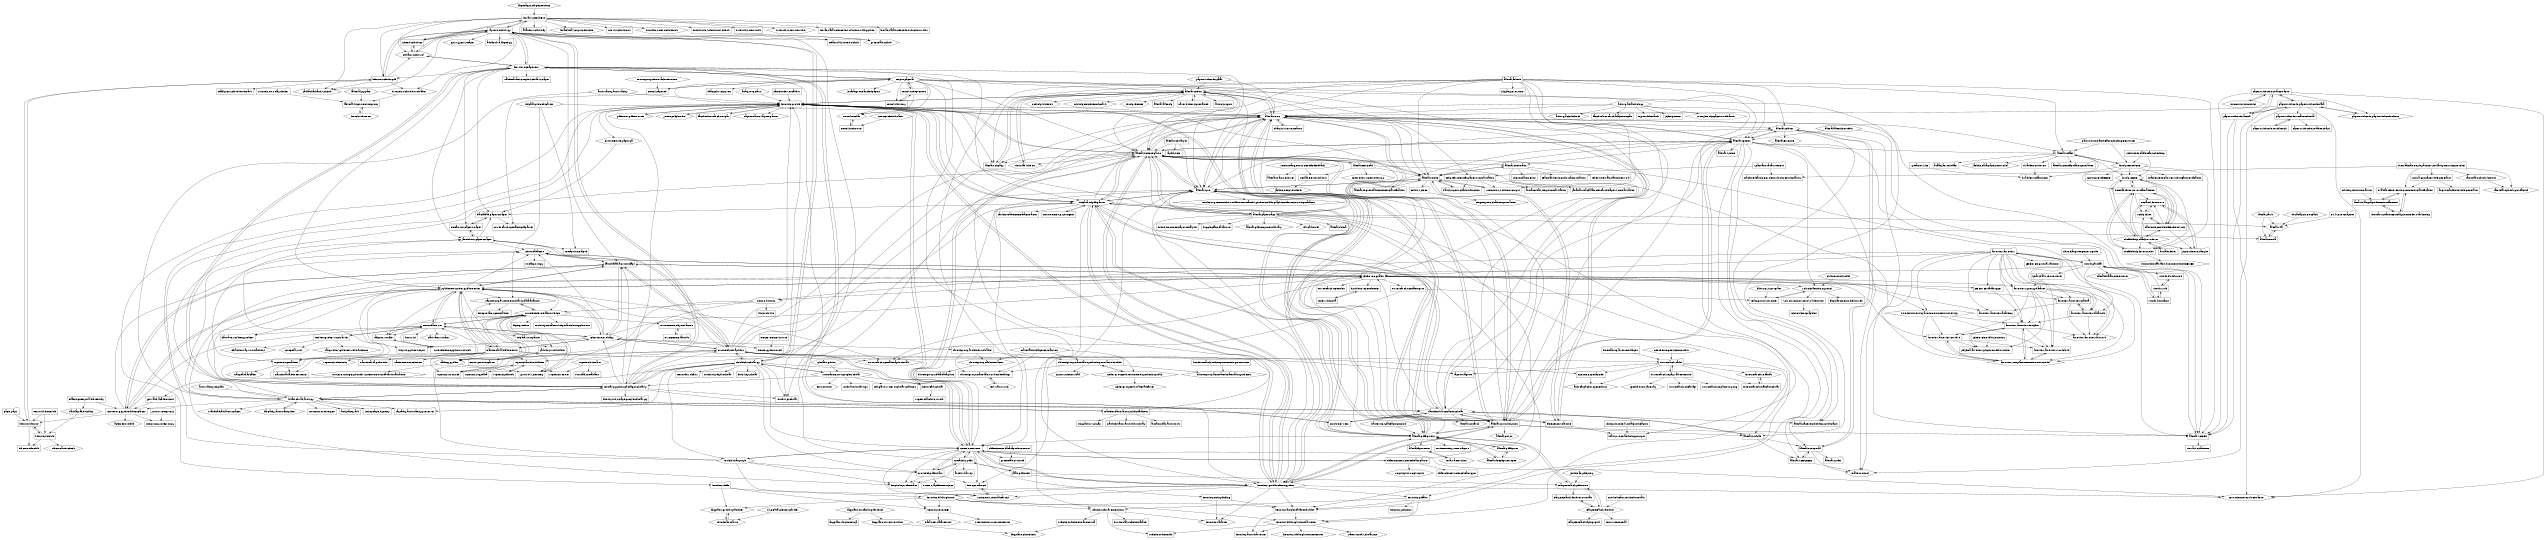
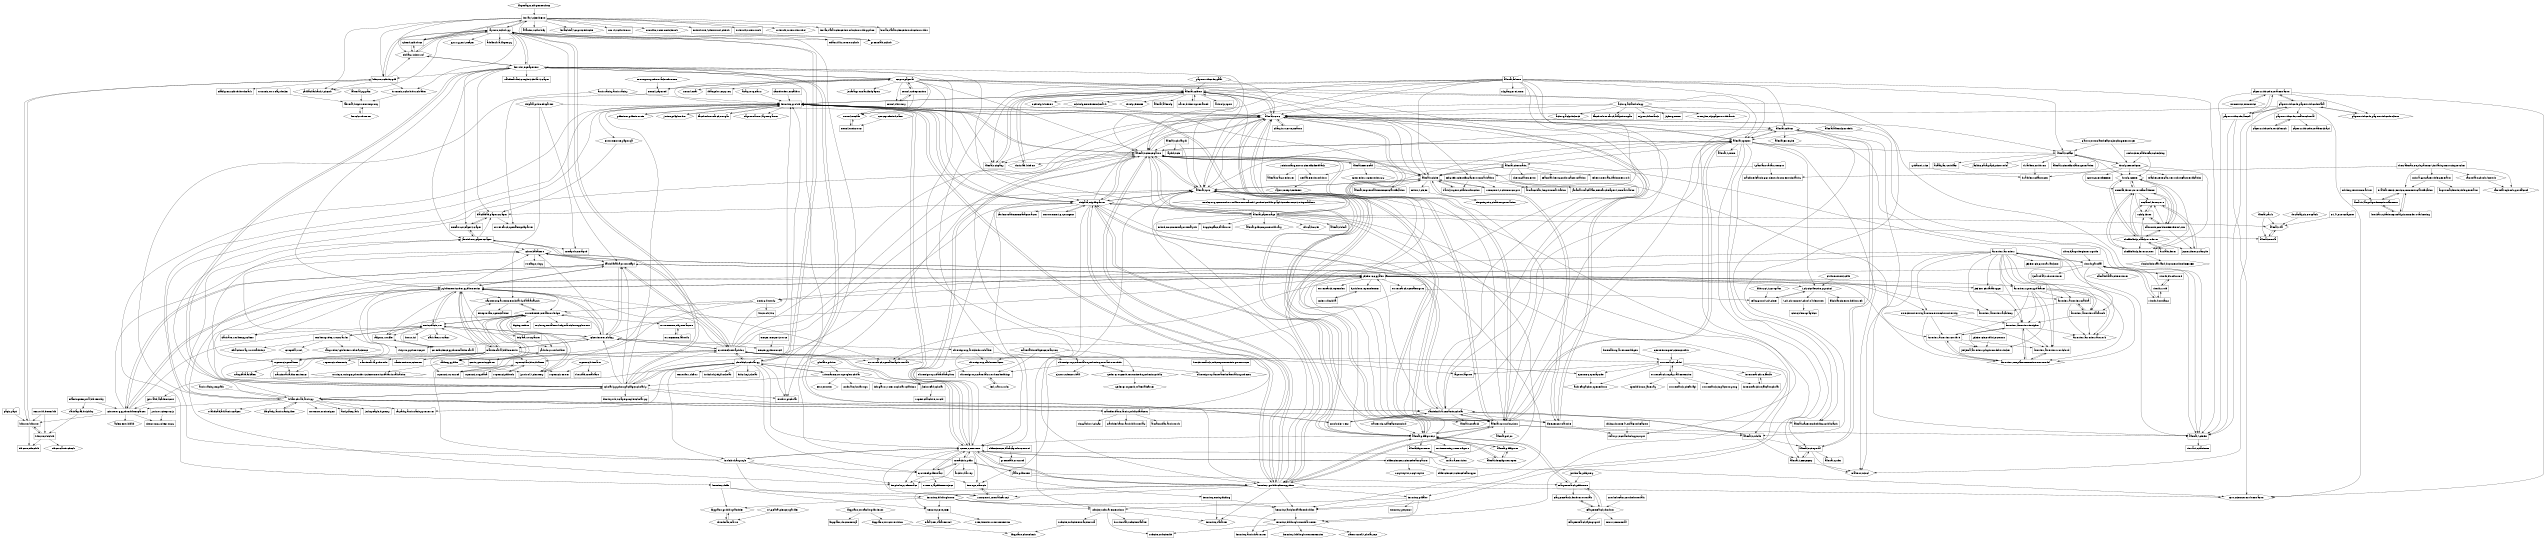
none -> (1403, 91)
none -> (690, 92)
(1289, 190) -> (1289, 190)
(2039, 282) -> none
none -> (586, 319)
(453, 350) -> (453, 350)
